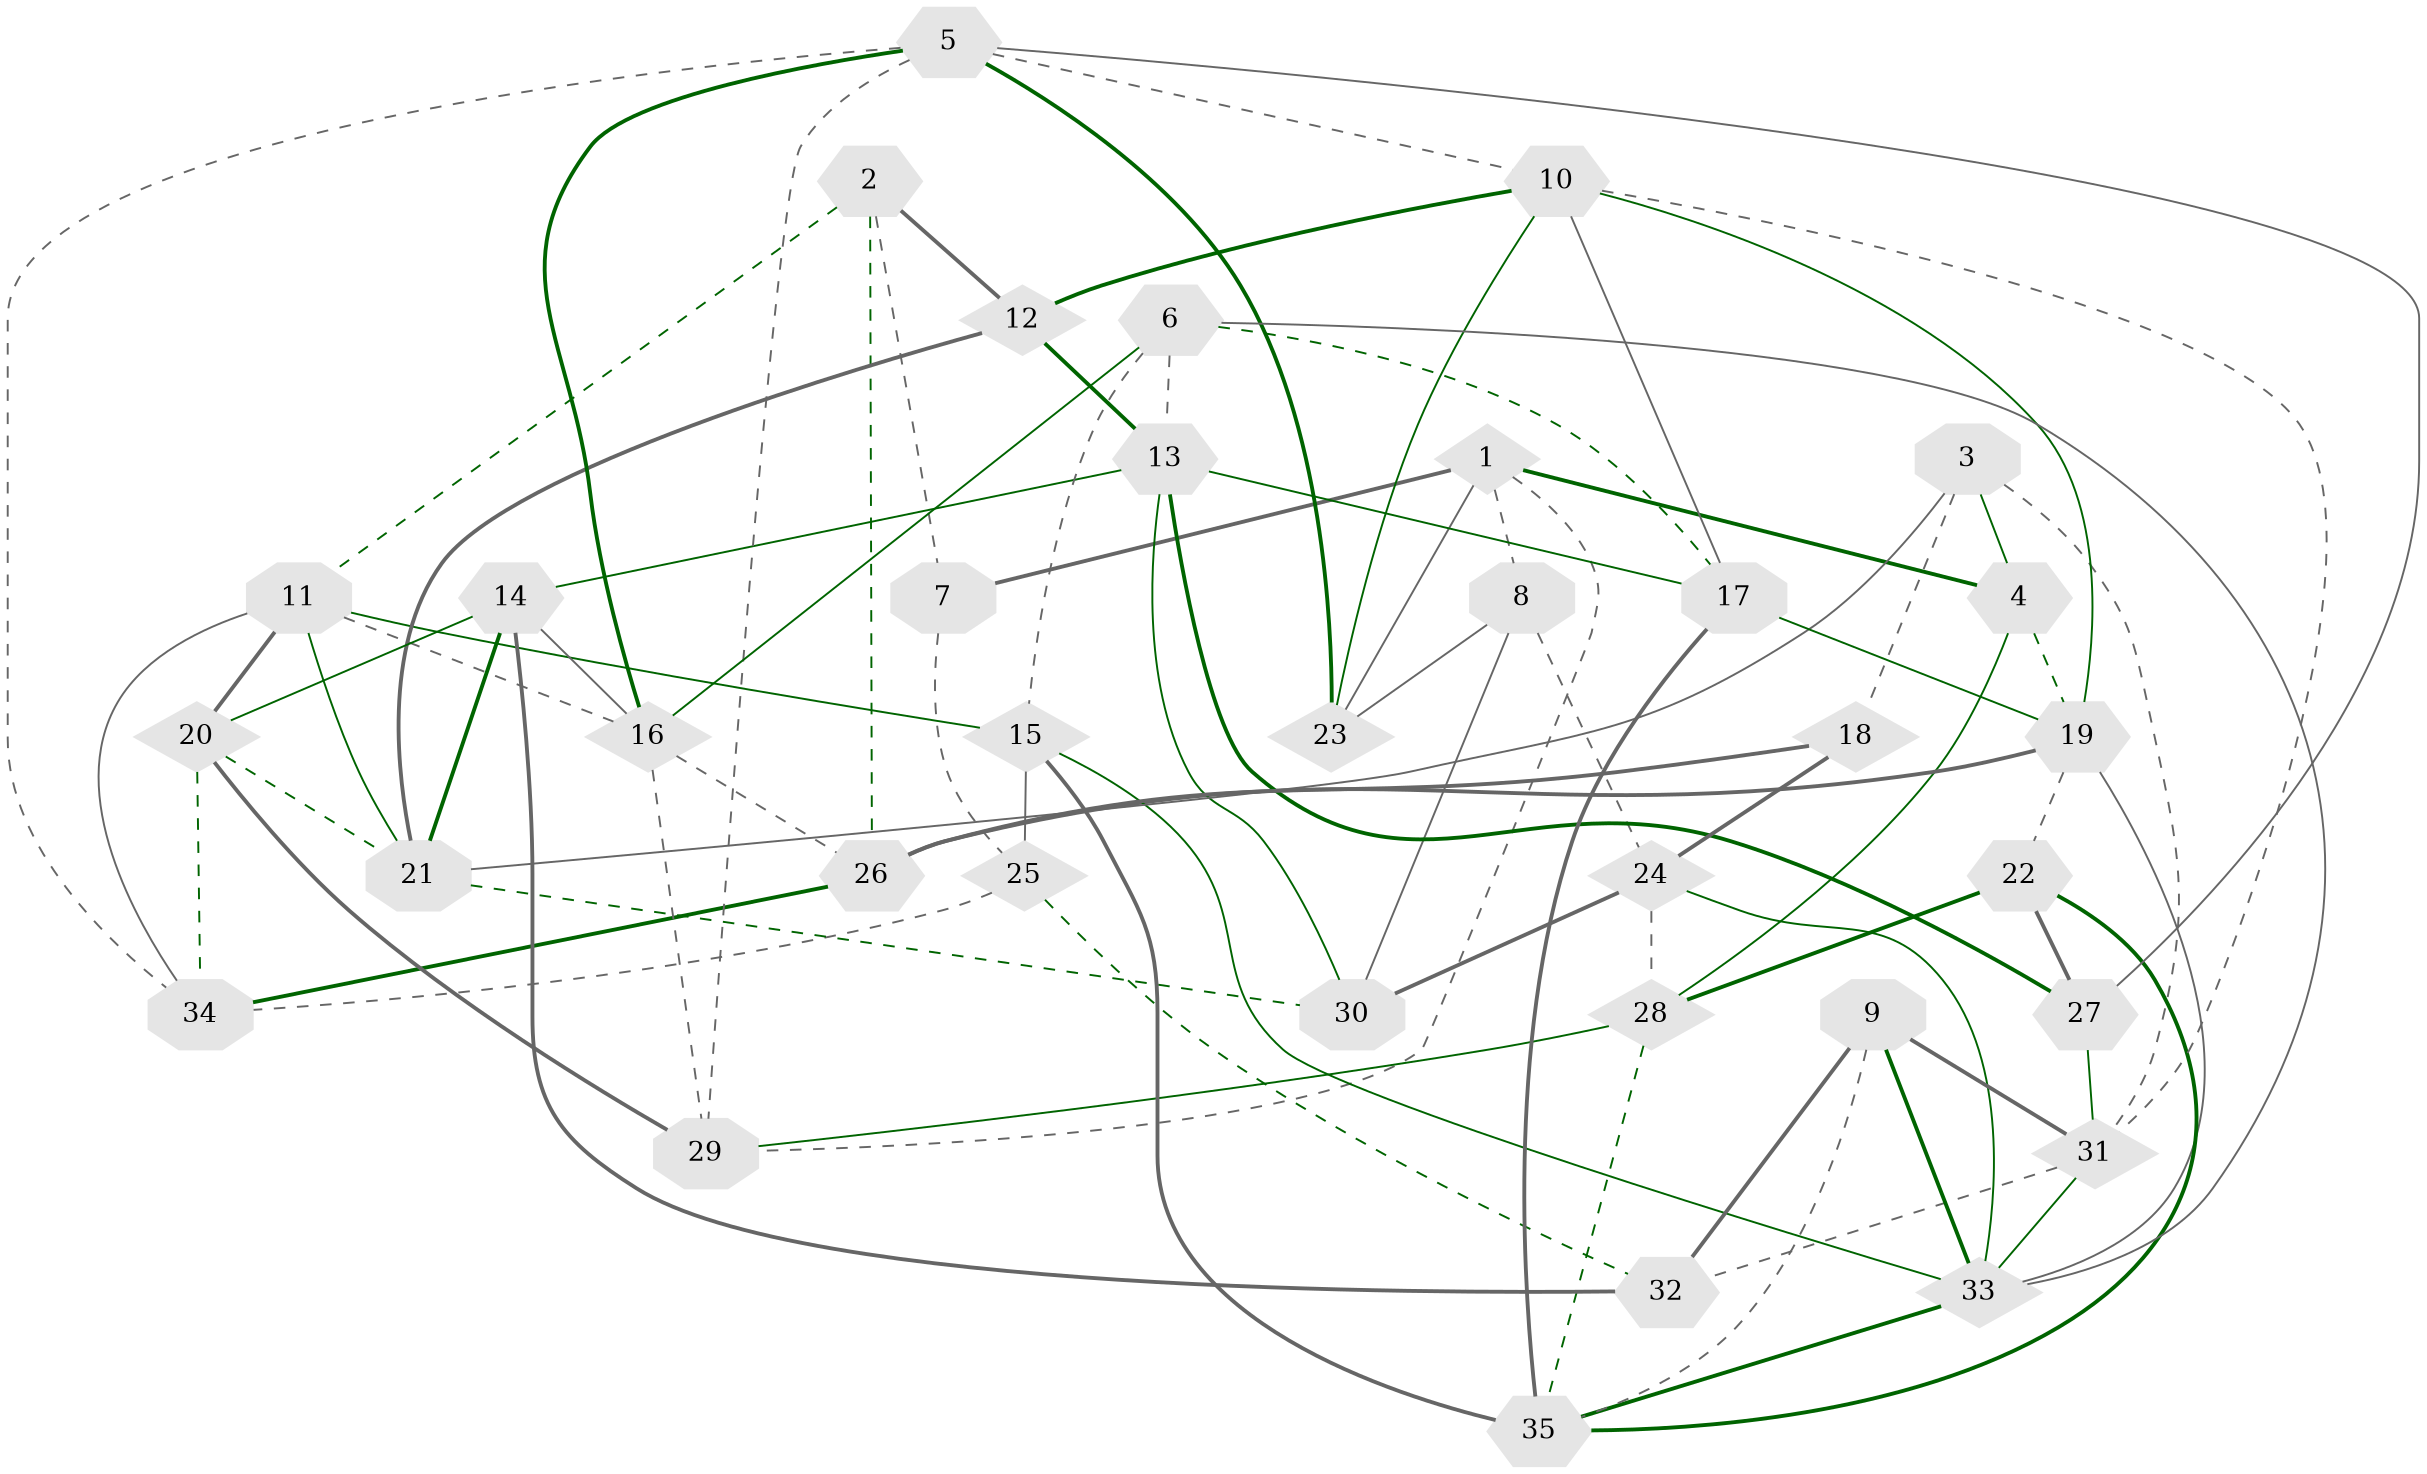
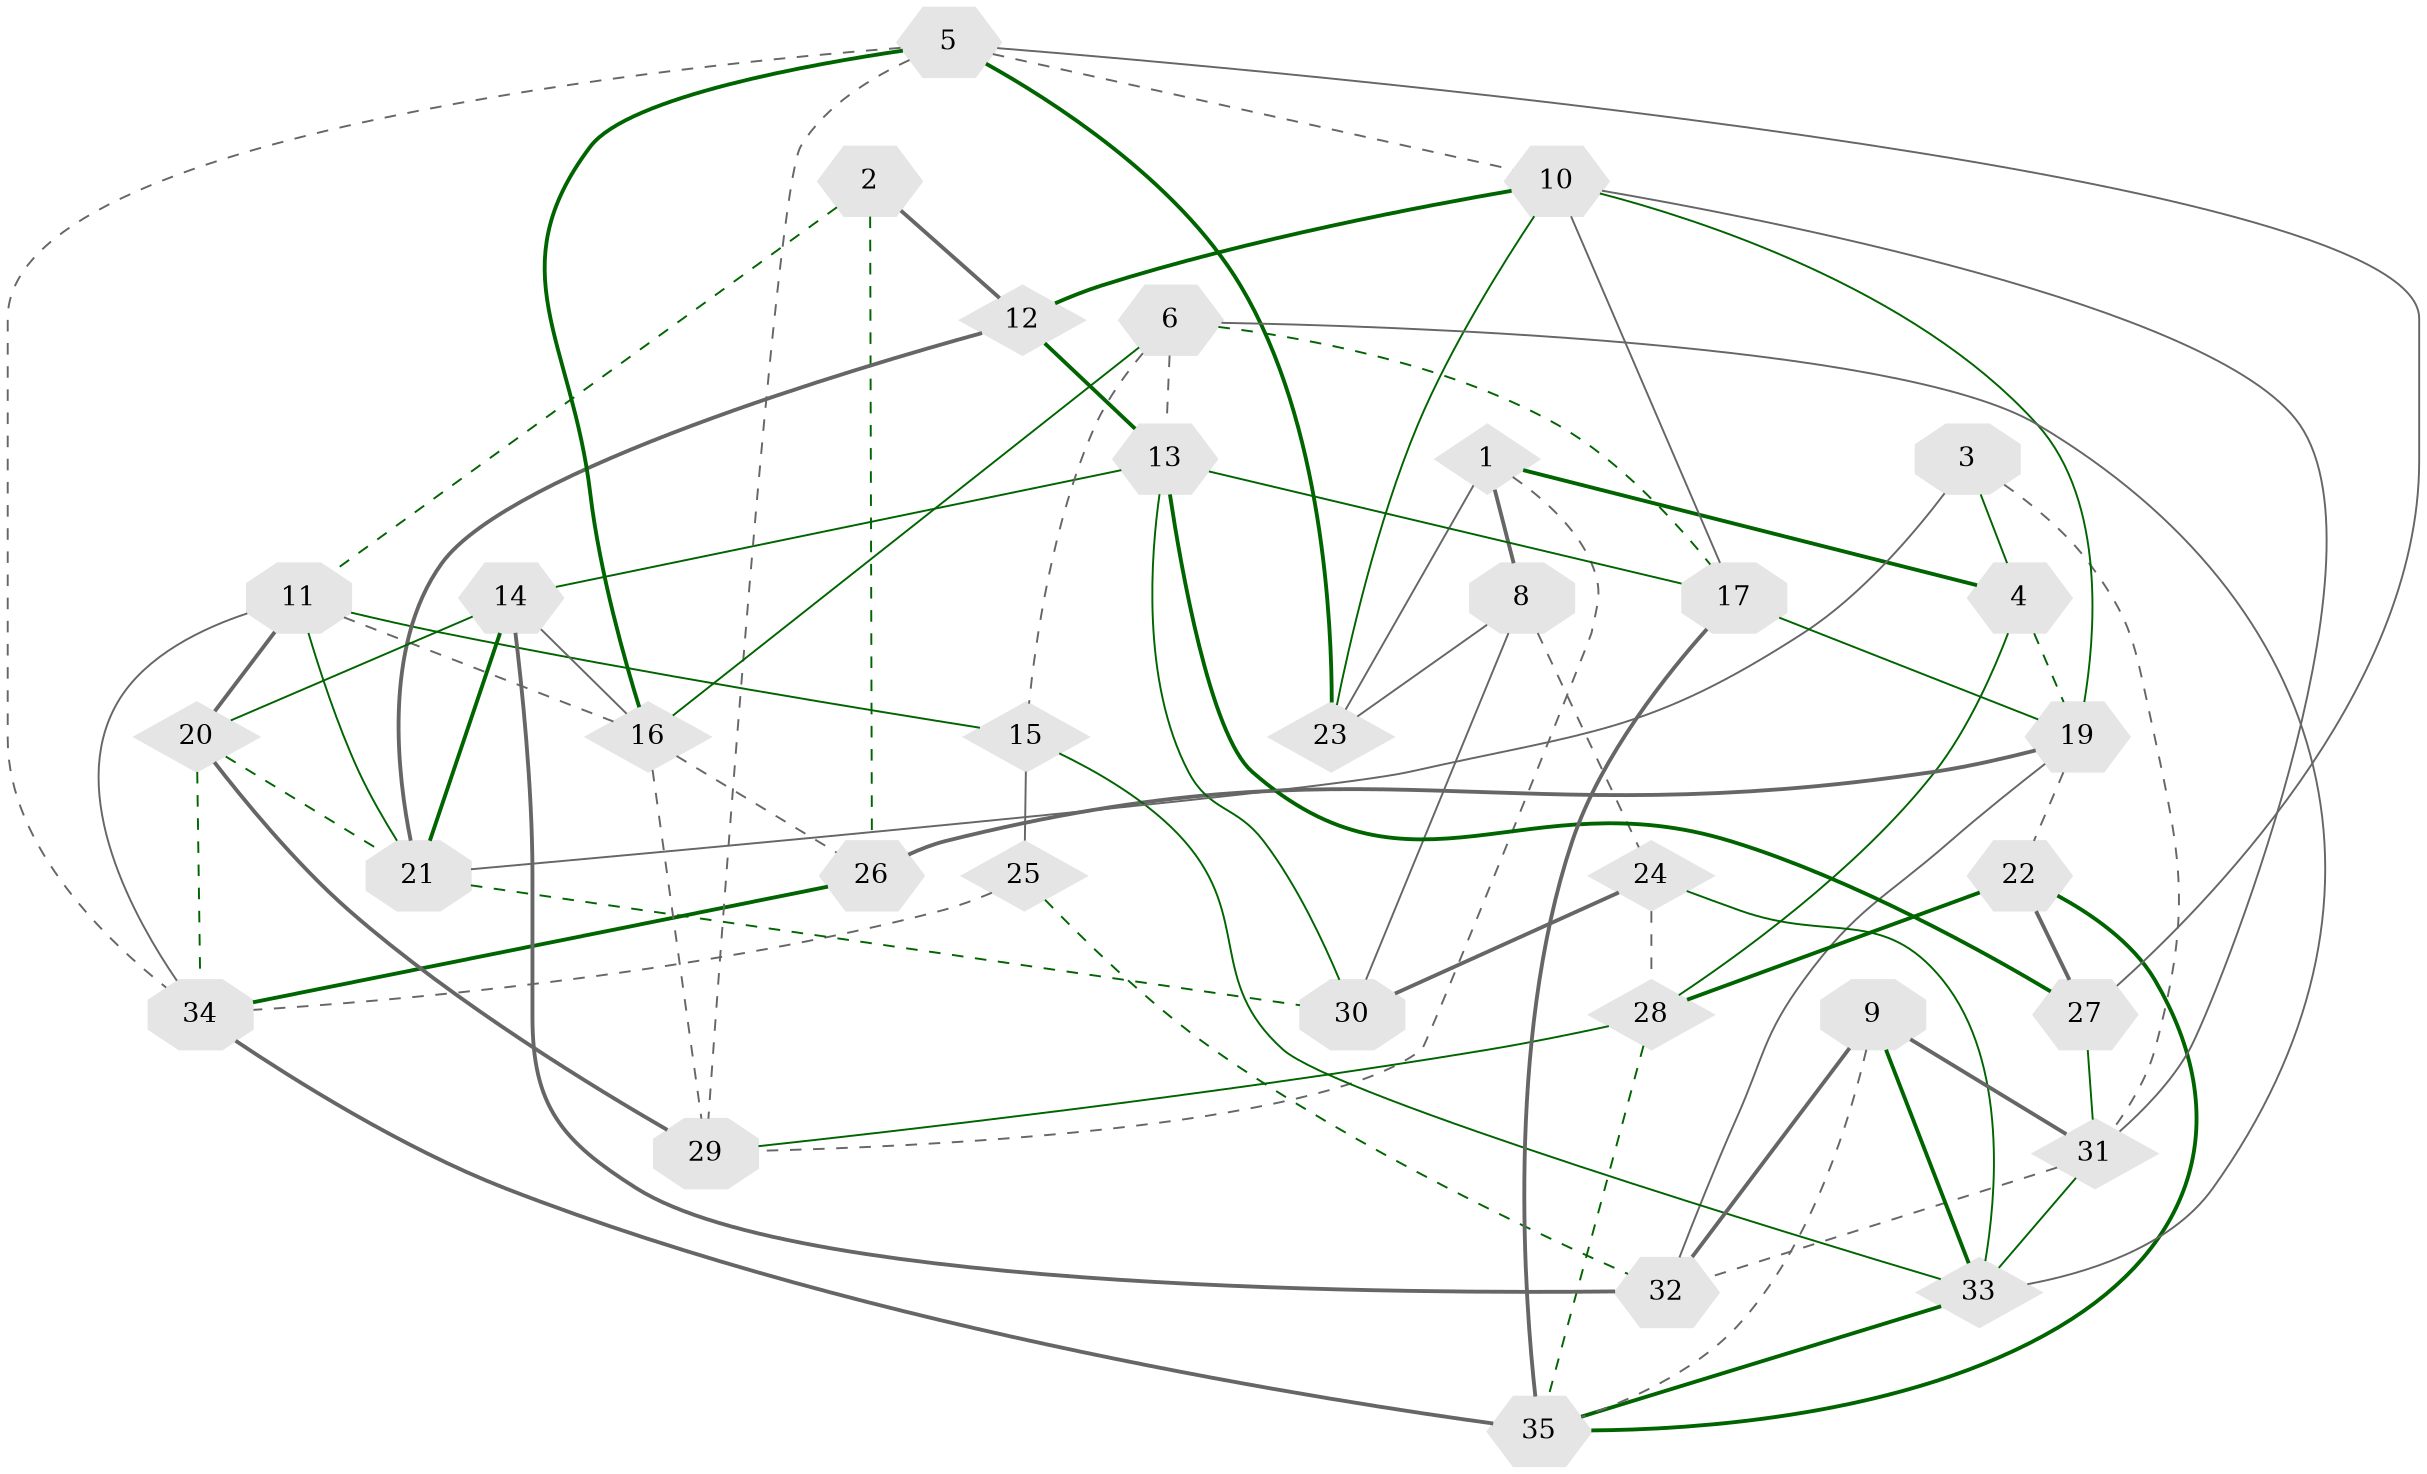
(2302, 431) -> (2302, 431)
(1504, 526) -> (1504, 526)
(943, 598) -> none
(1856, 737) -> none
(2204, 1063) -> (1810, 972)
(1161, 1173) -> (843, 1295)
